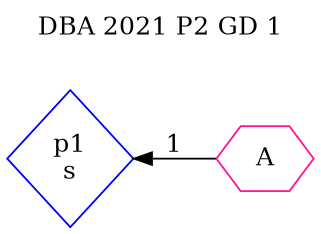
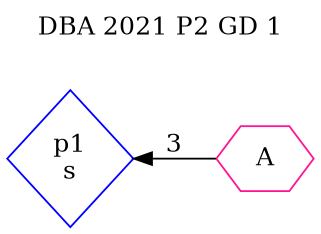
(175, 145) -> (175, 145)
